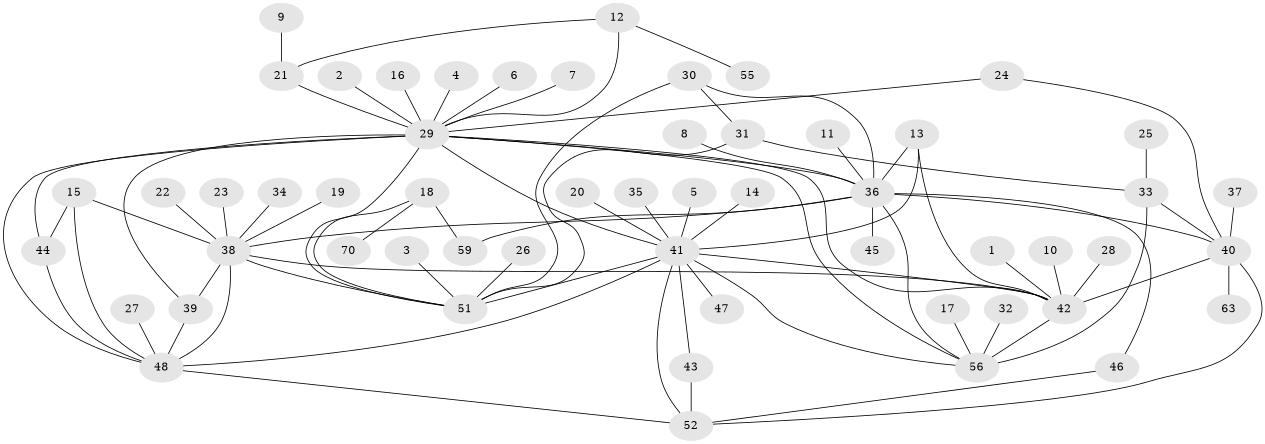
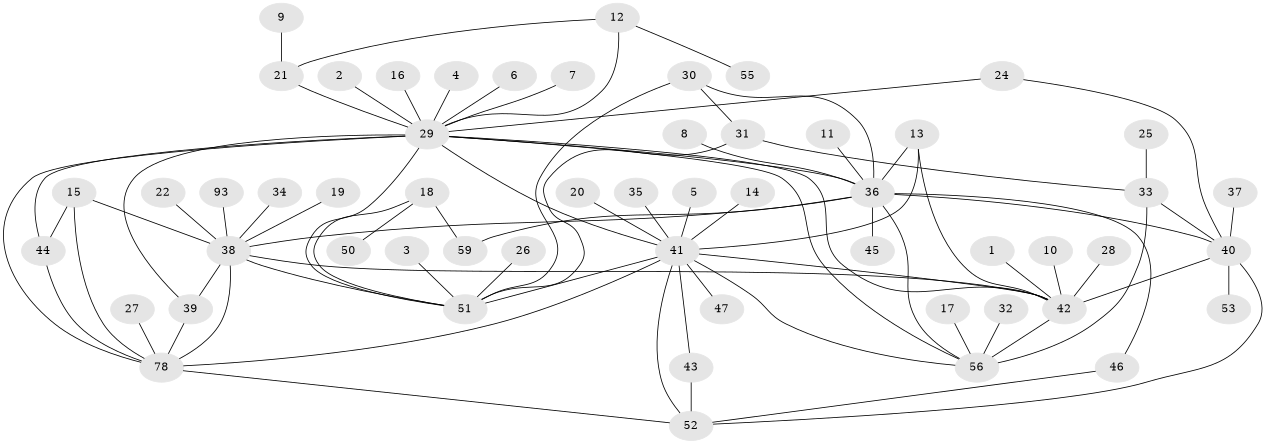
(222, 193) -> (222, 193)
(349, 251) -> (349, 251)
(1229, 309) -> (1229, 309)
(162, 368) -> (162, 368)
